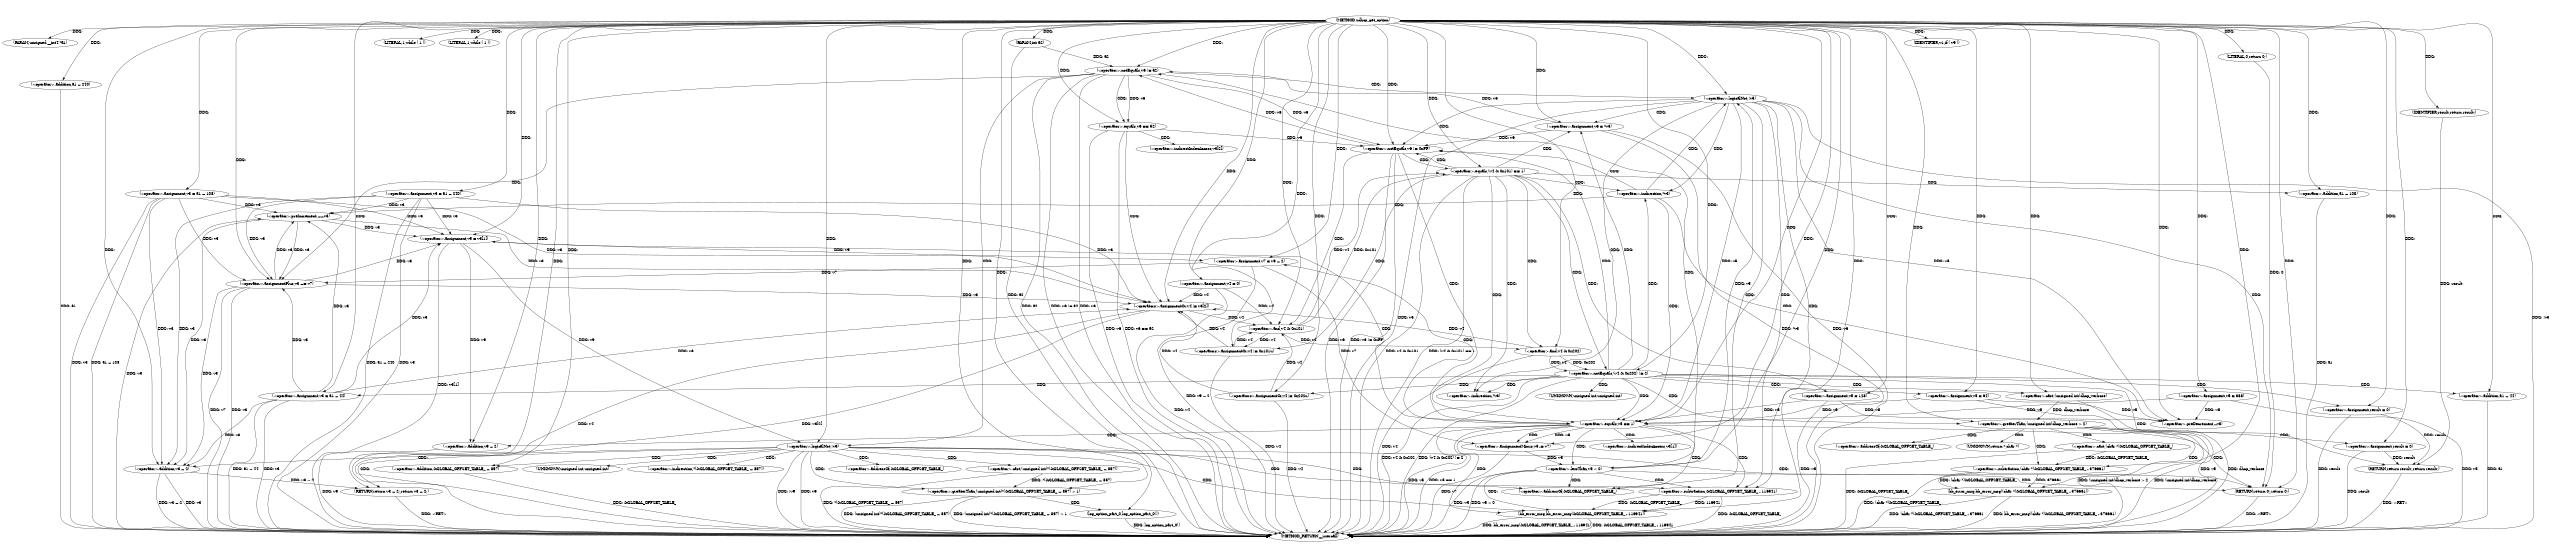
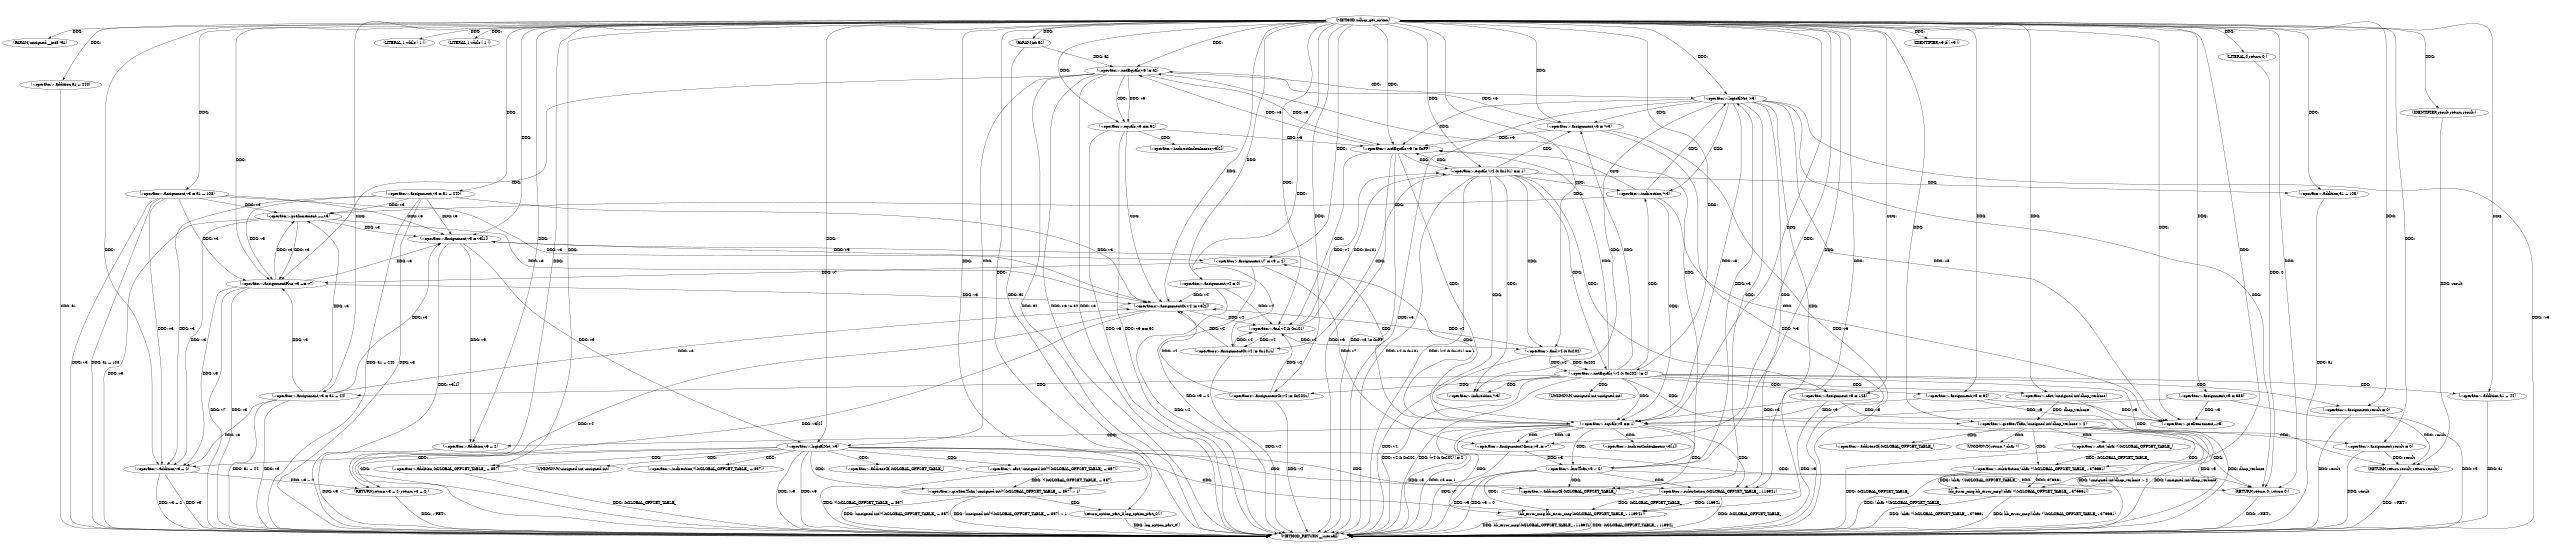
(40, 43) -> (40, 43)
(1937, 43) -> (1937, 43)
(1123, 514) -> (1123, 514)
(163, 527) -> (104, 511)
